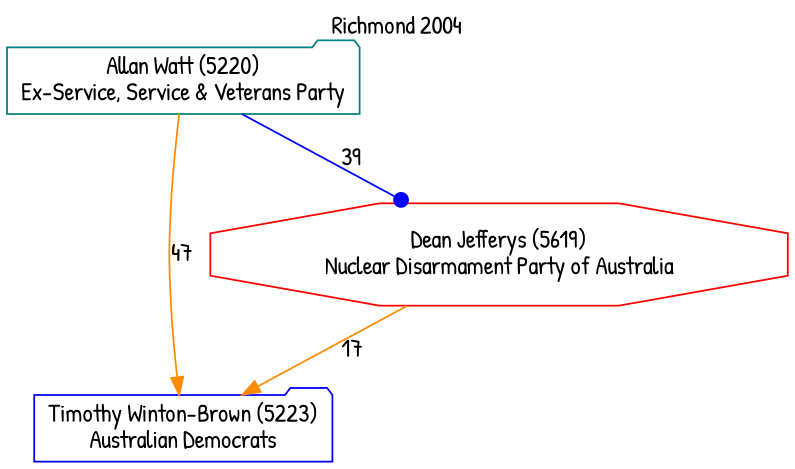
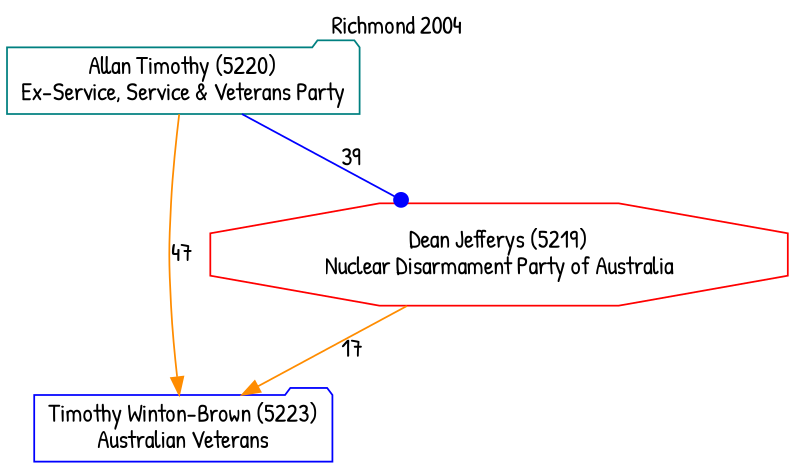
(183, 81) -> (183, 81)
(499, 255) -> (499, 255)
(183, 428) -> (183, 428)
